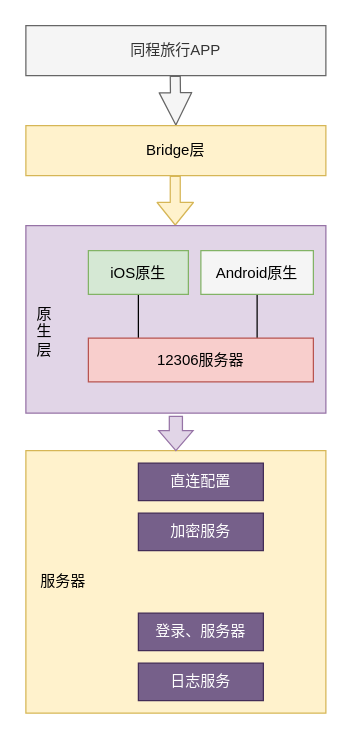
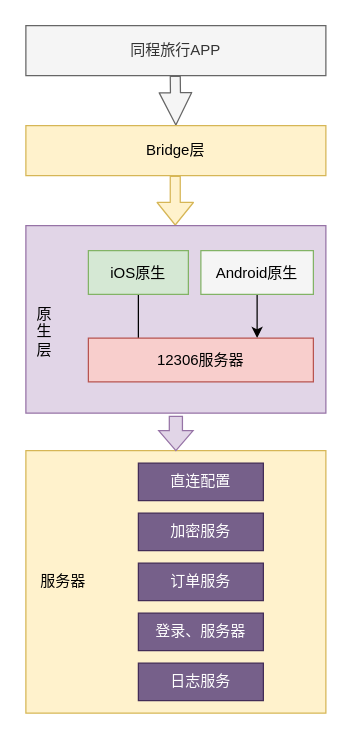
(257, 331) -> (257, 328)
none -> (201, 582)
